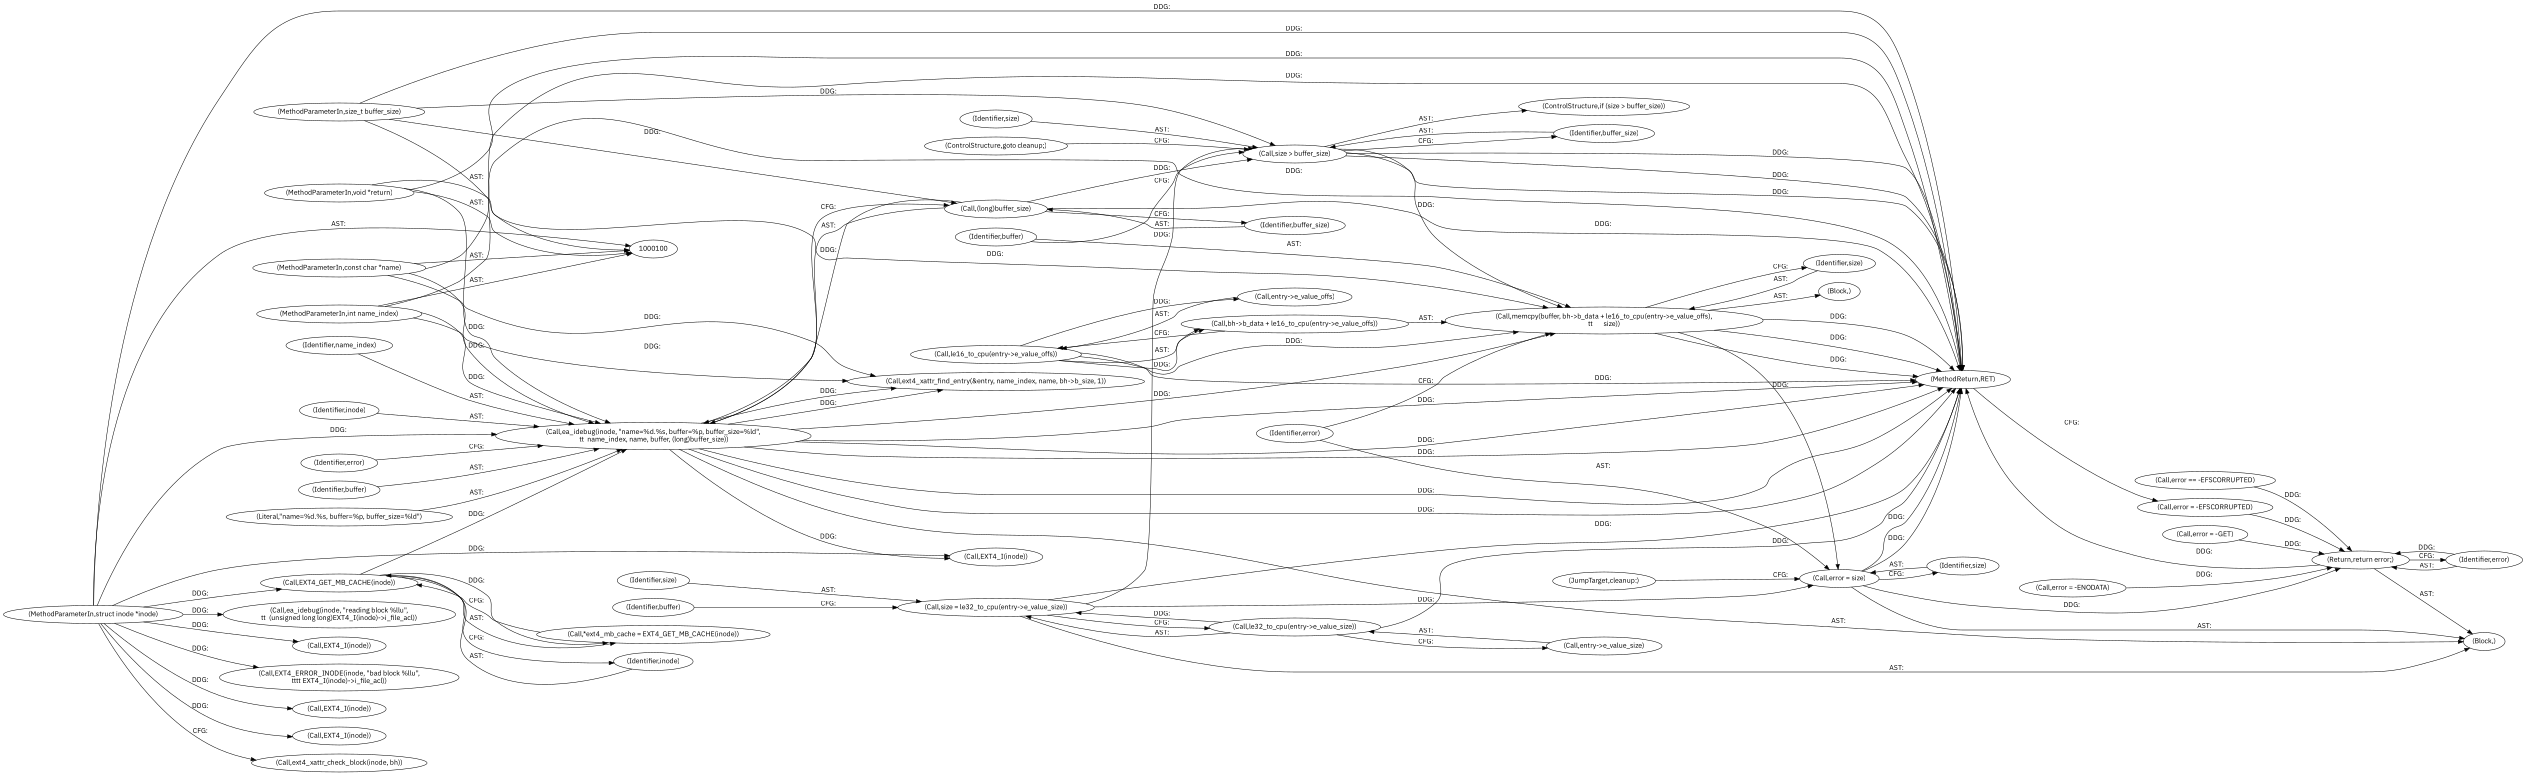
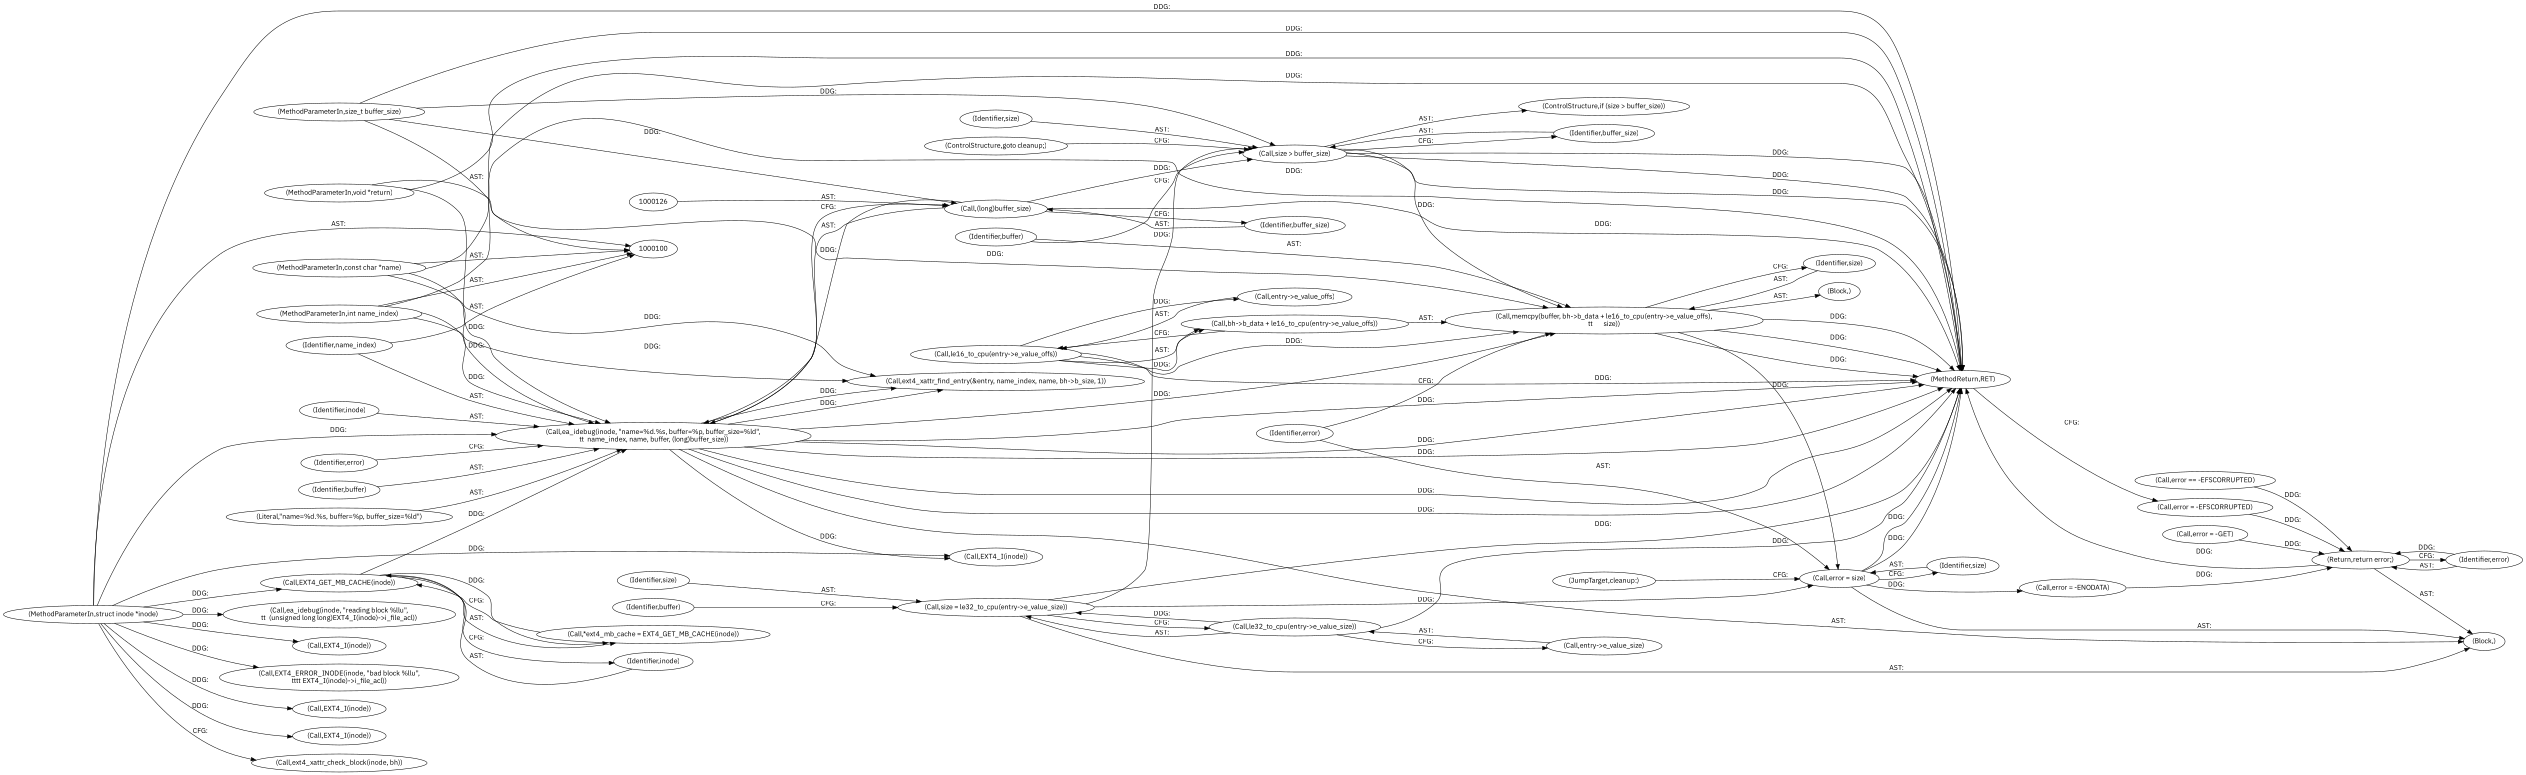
none -> (653, 202)
(512, 241) -> (509, 300)
(2101, 613) -> (1942, 592)
